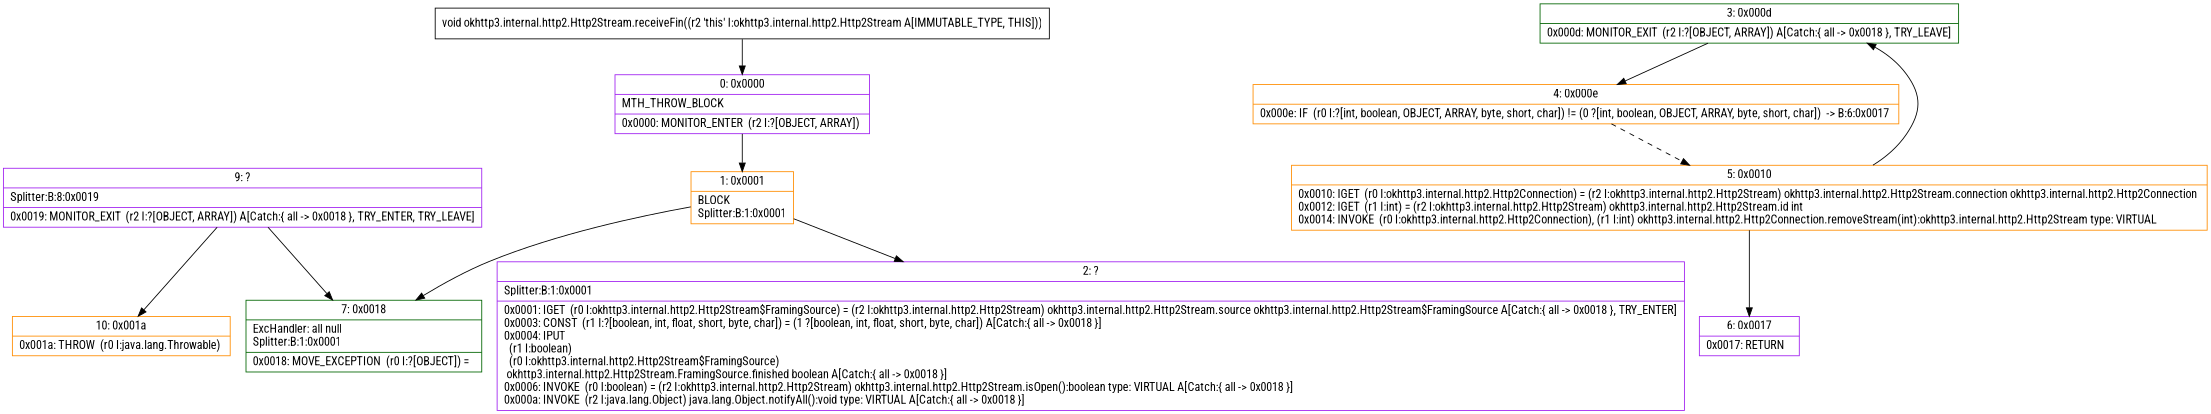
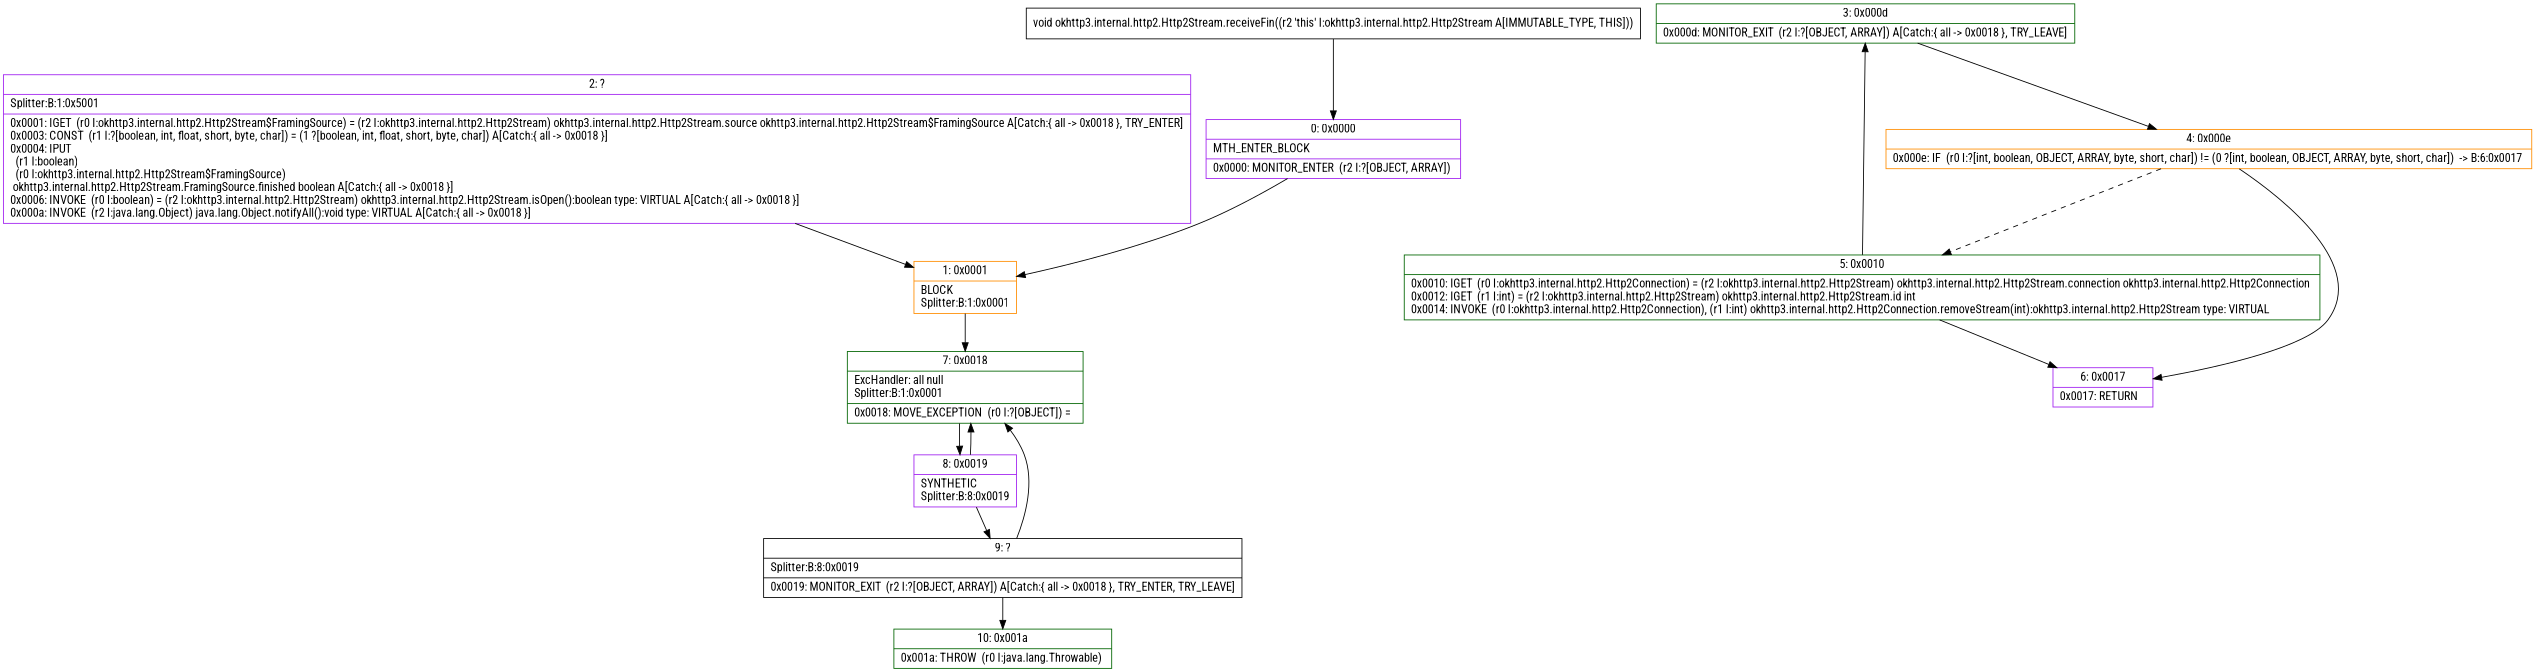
(673, 104) -> (1262, 149)
(243, 198) -> (1003, 568)
(1749, 198) -> (1862, 287)
(844, 239) -> (850, 244)
(548, 291) -> (55, 104)
none -> (2331, 313)
(121, 336) -> (1003, 649)
none -> (965, 481)
